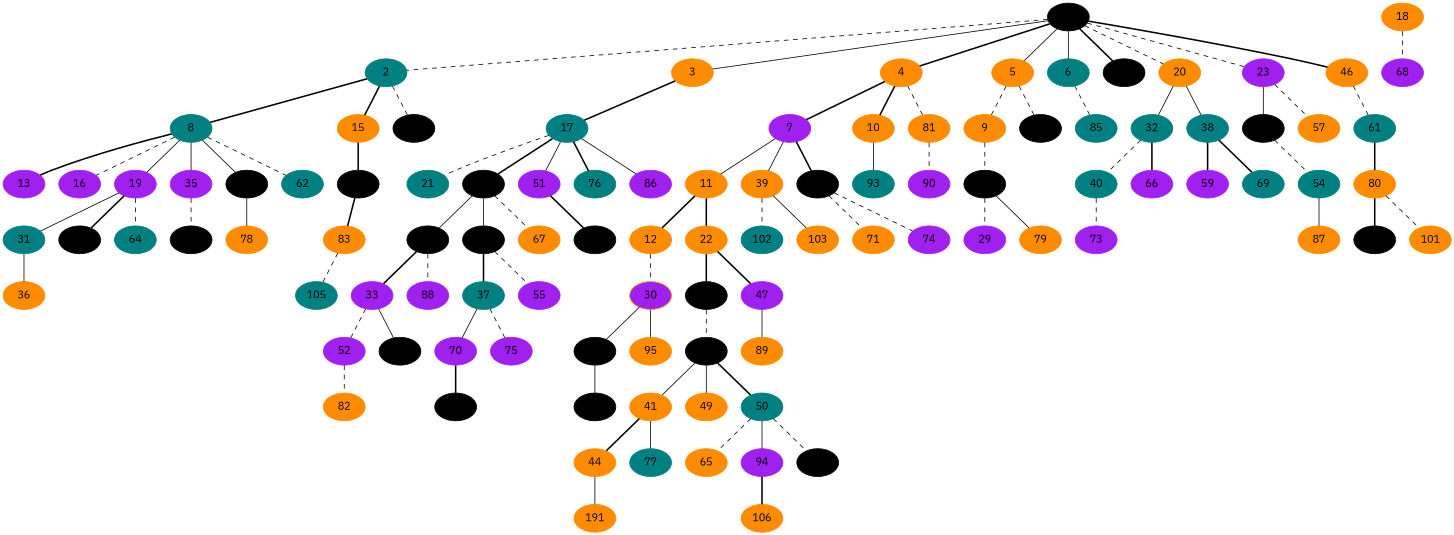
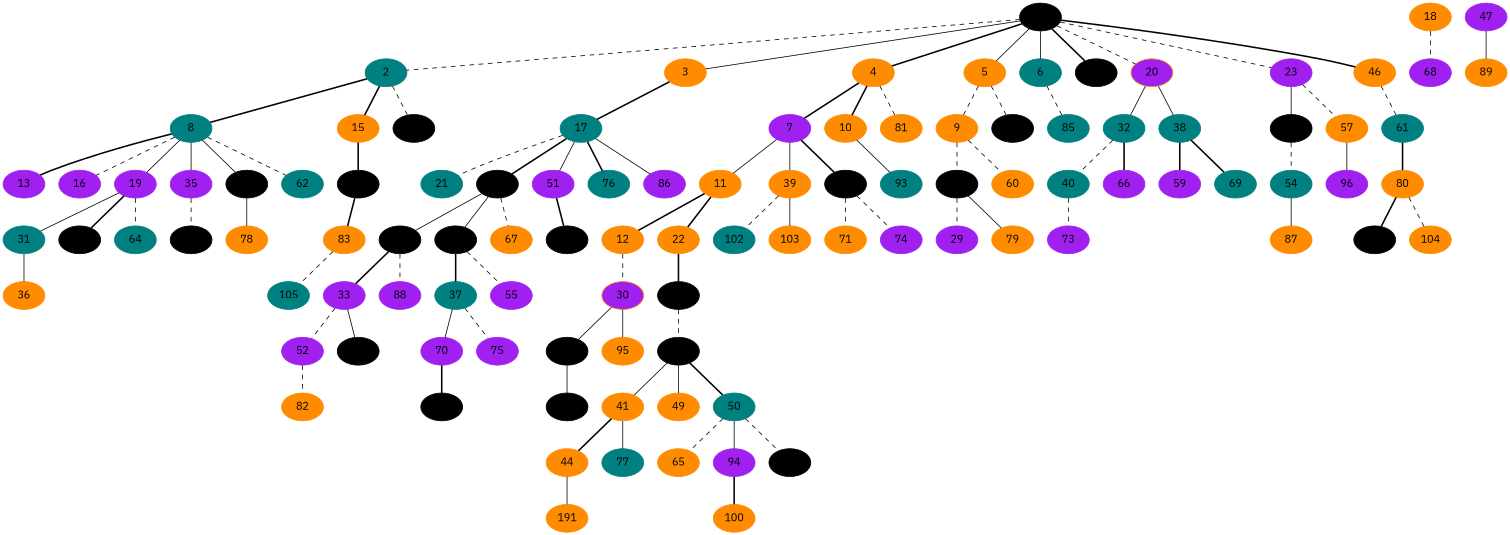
(1180, 73) -> (1152, 73)
(929, 184) -> none
none -> (1013, 184)
none -> (1347, 184)
(1430, 240) -> (1430, 240)
(734, 268) -> none
(762, 518) -> (734, 518)
